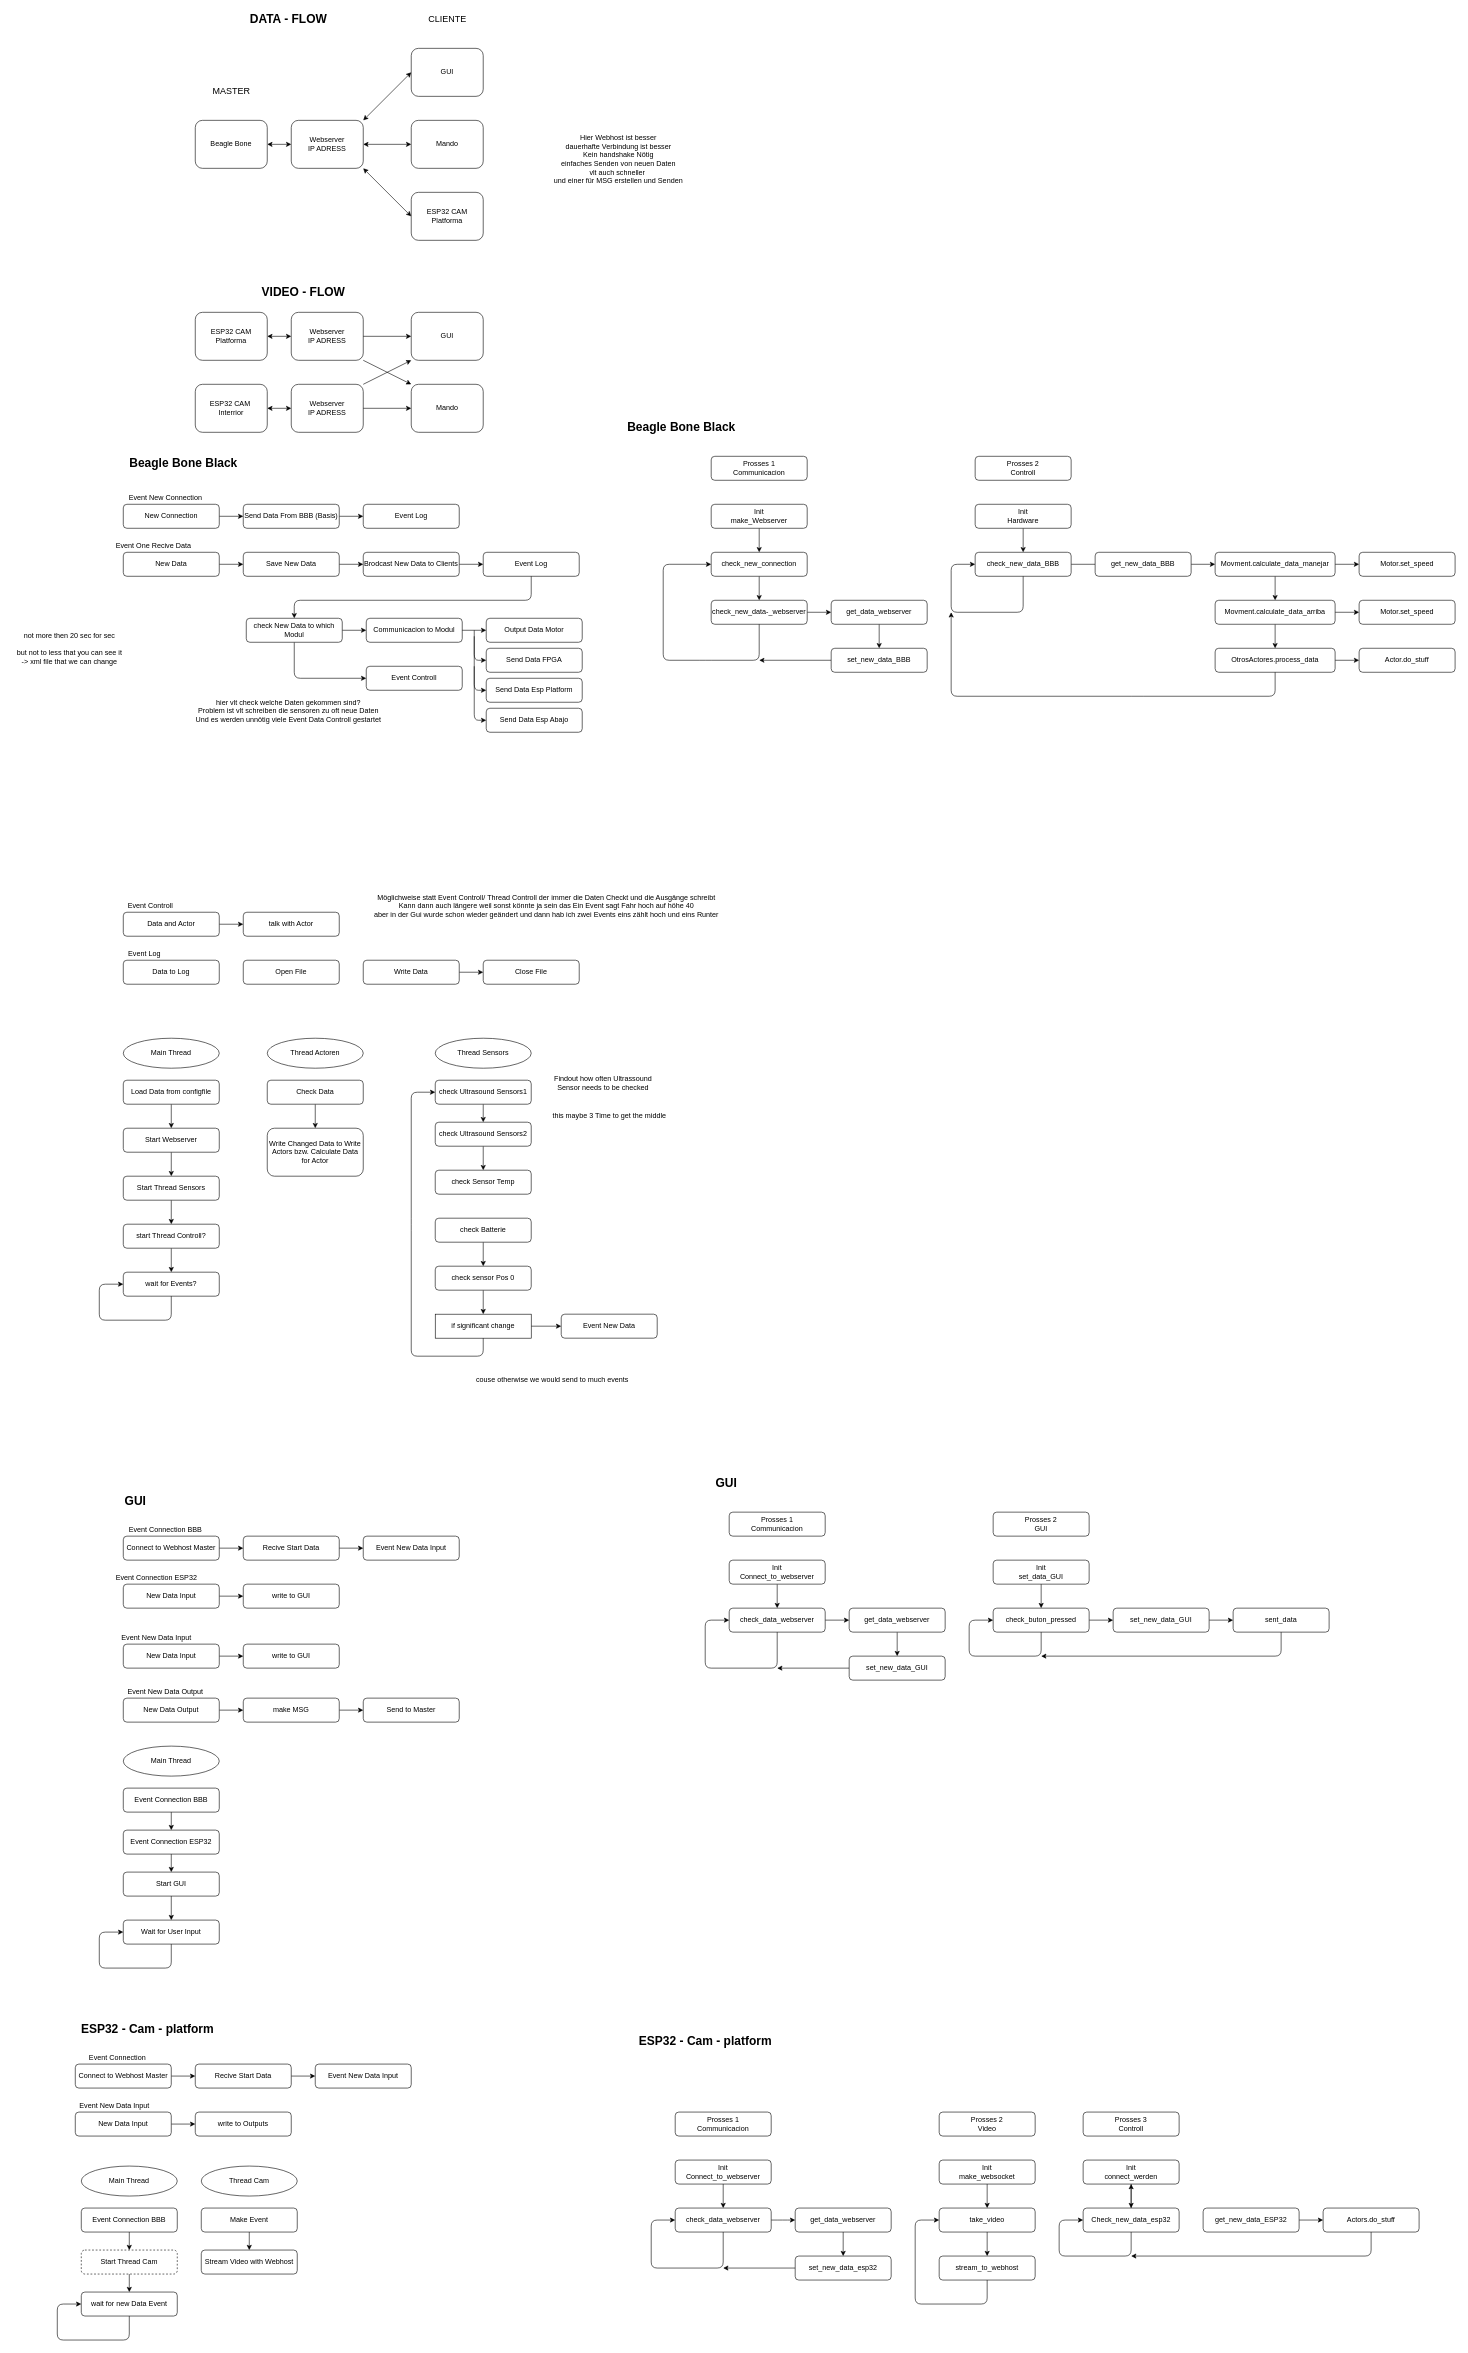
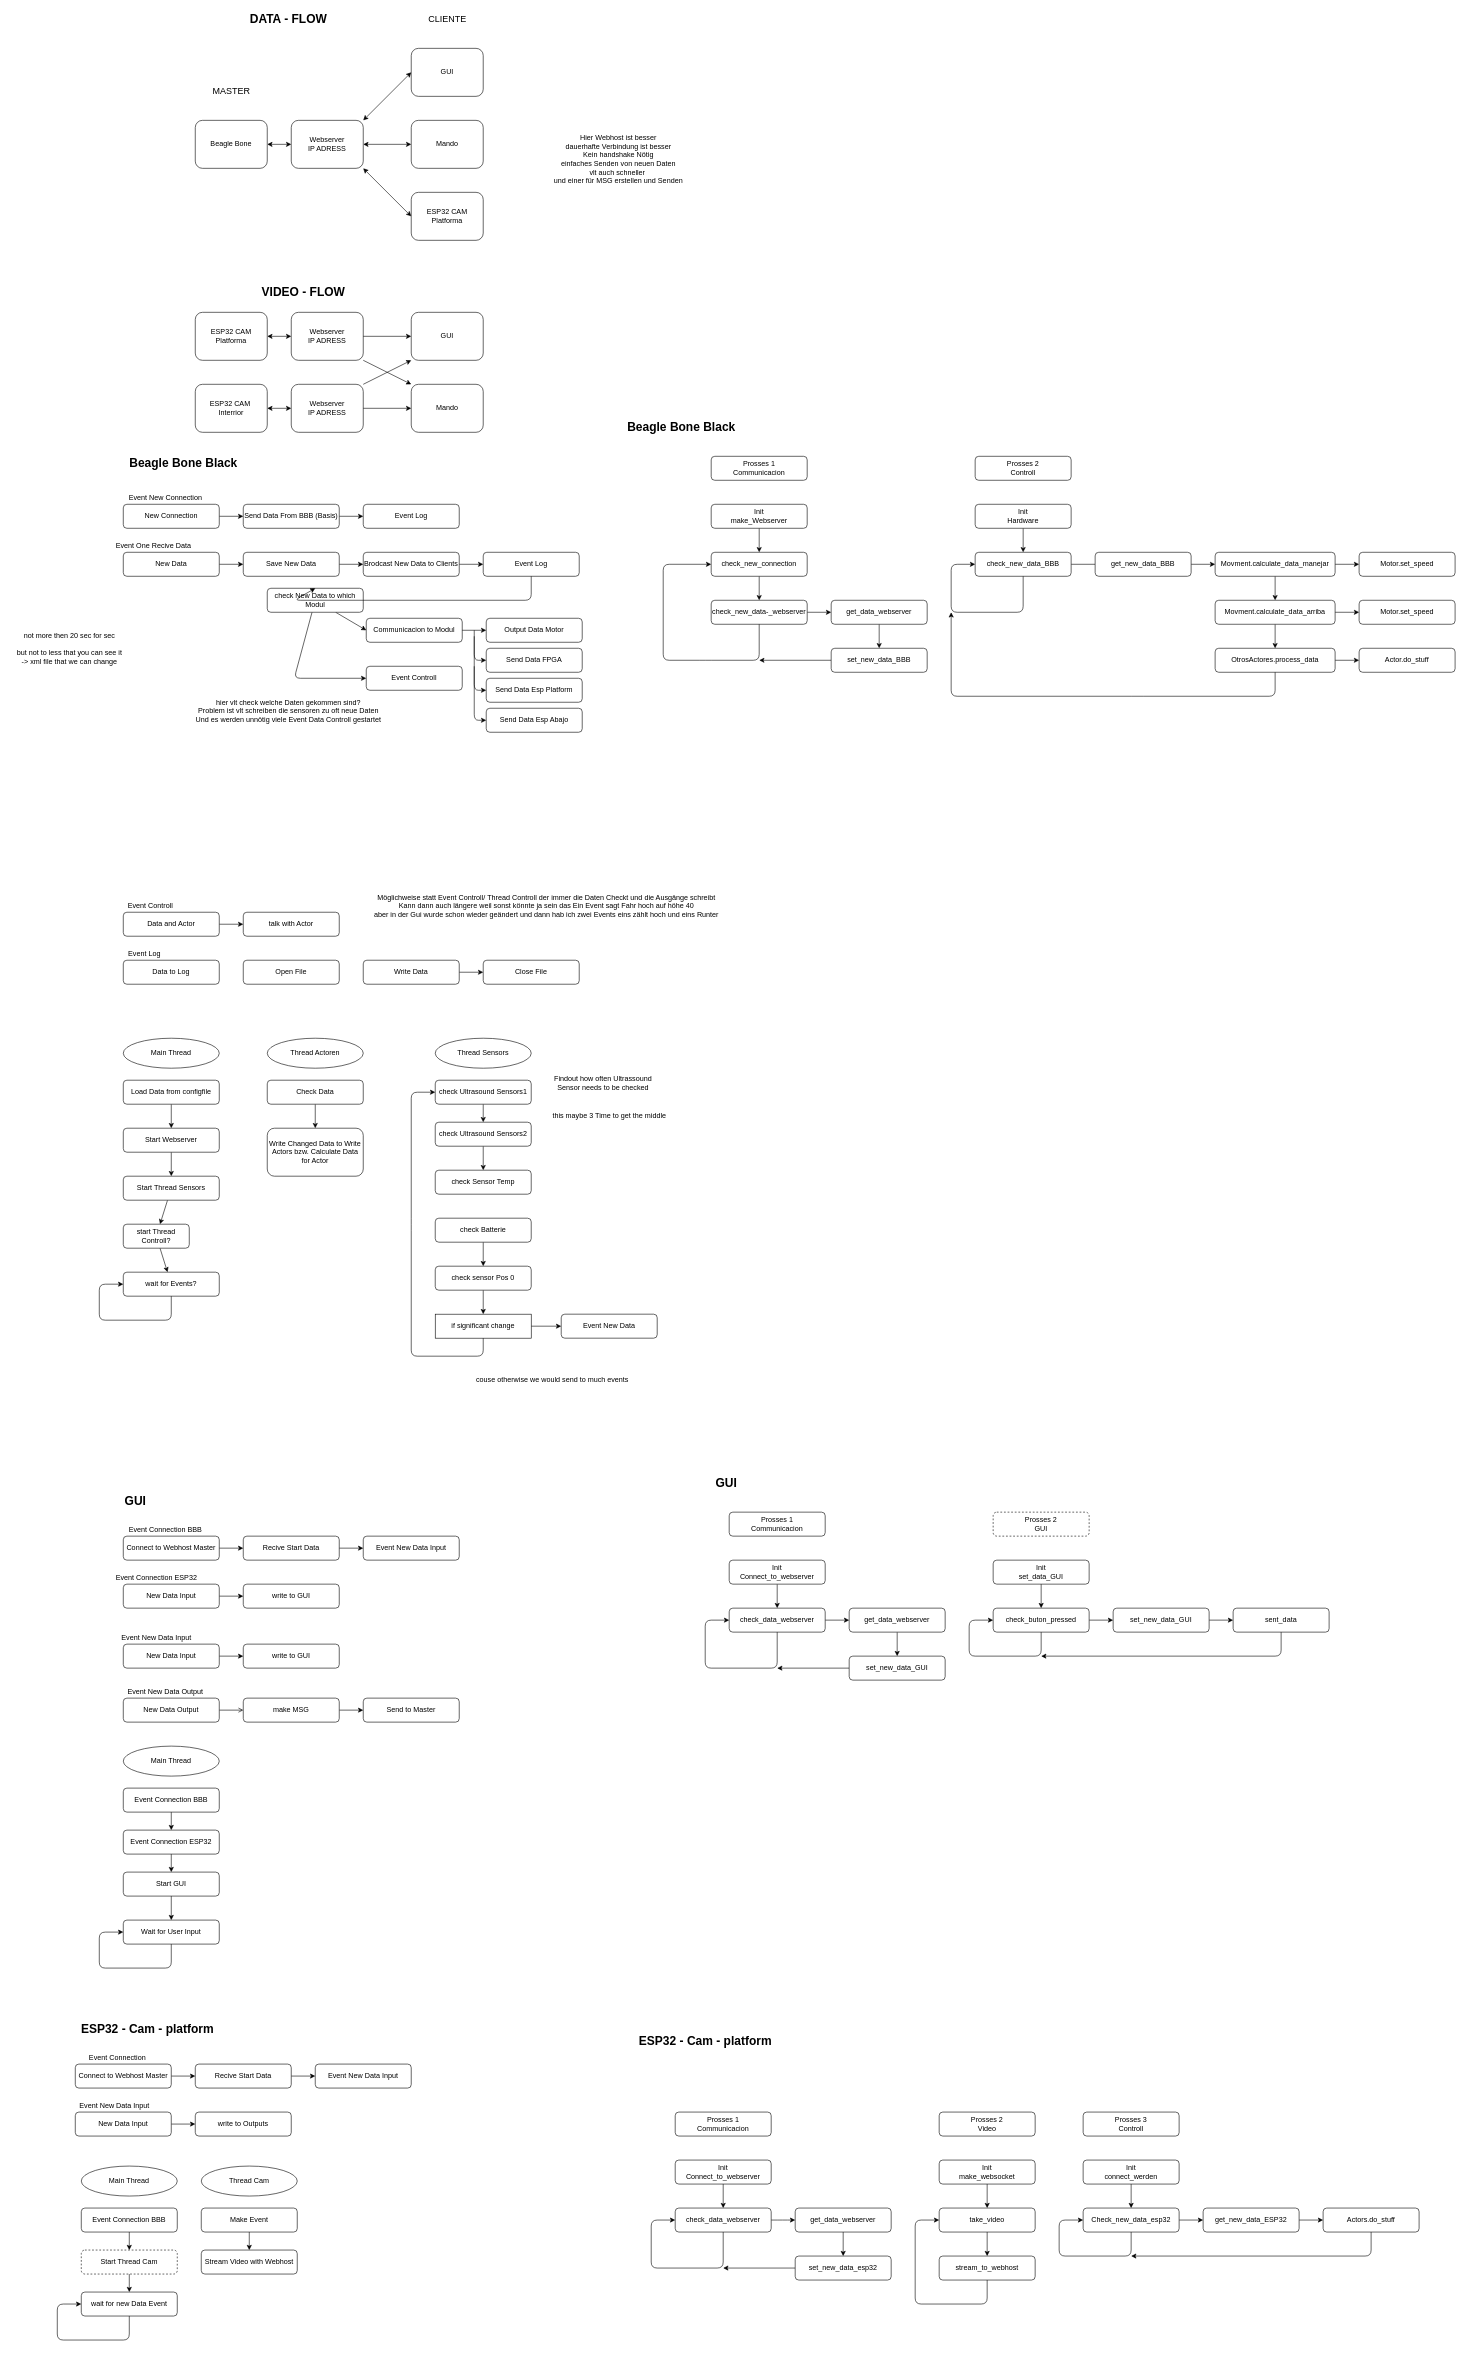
(294, 630) -> (315, 600)
(171, 1236) -> (156, 1236)
(1041, 1524) -> (1041, 1524)
(237, 1710) -> (239, 1710)
(1131, 2207) -> (1197, 2220)
